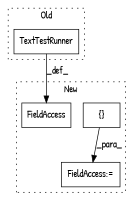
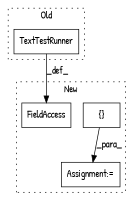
(91, 175) -> (91, 175)
